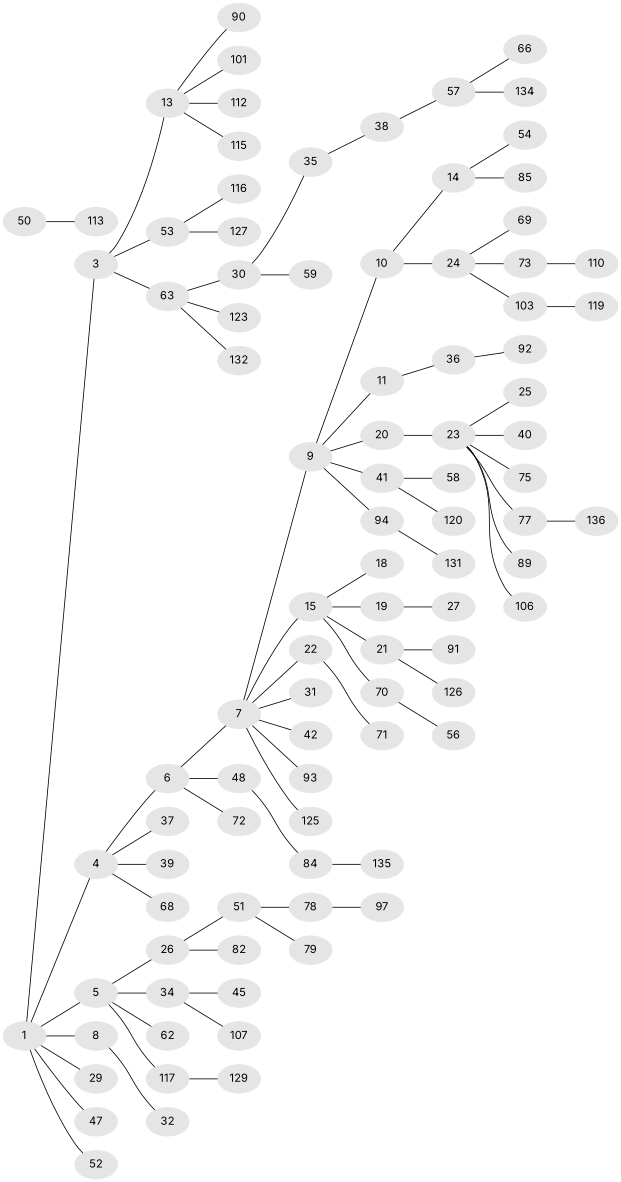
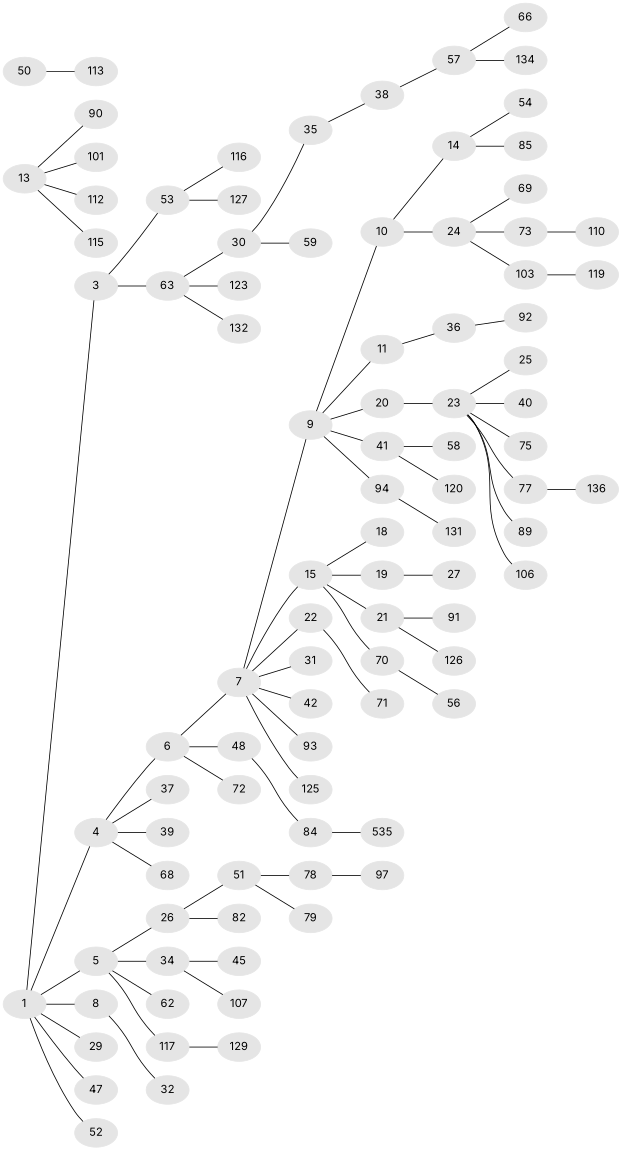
(143, 188) -> none
(382, 864) -> (382, 833)
